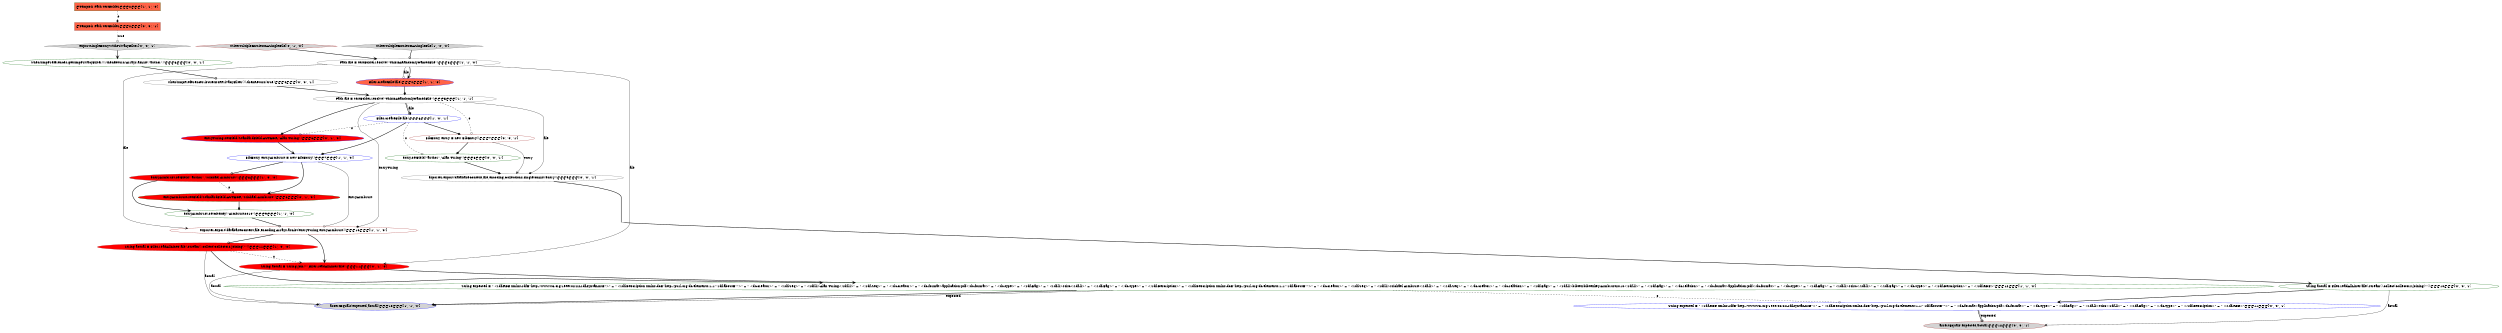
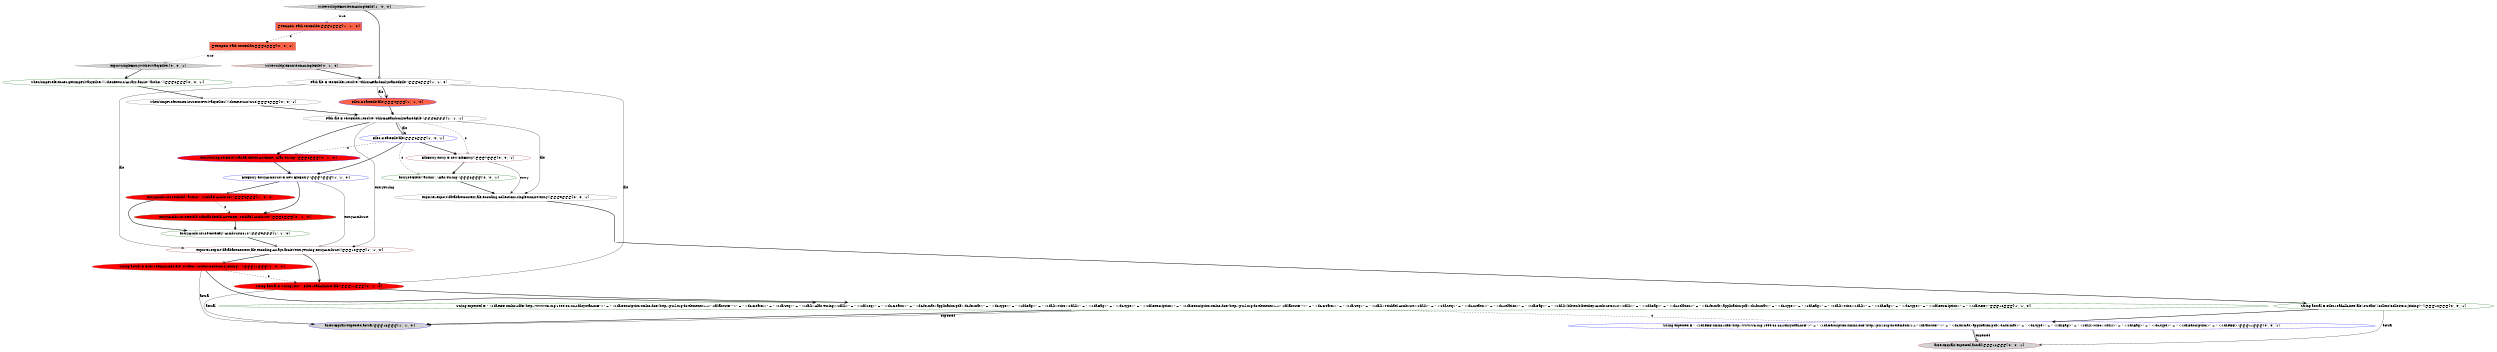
(117, 7) -> (319, 26)
none -> (338, 16)
